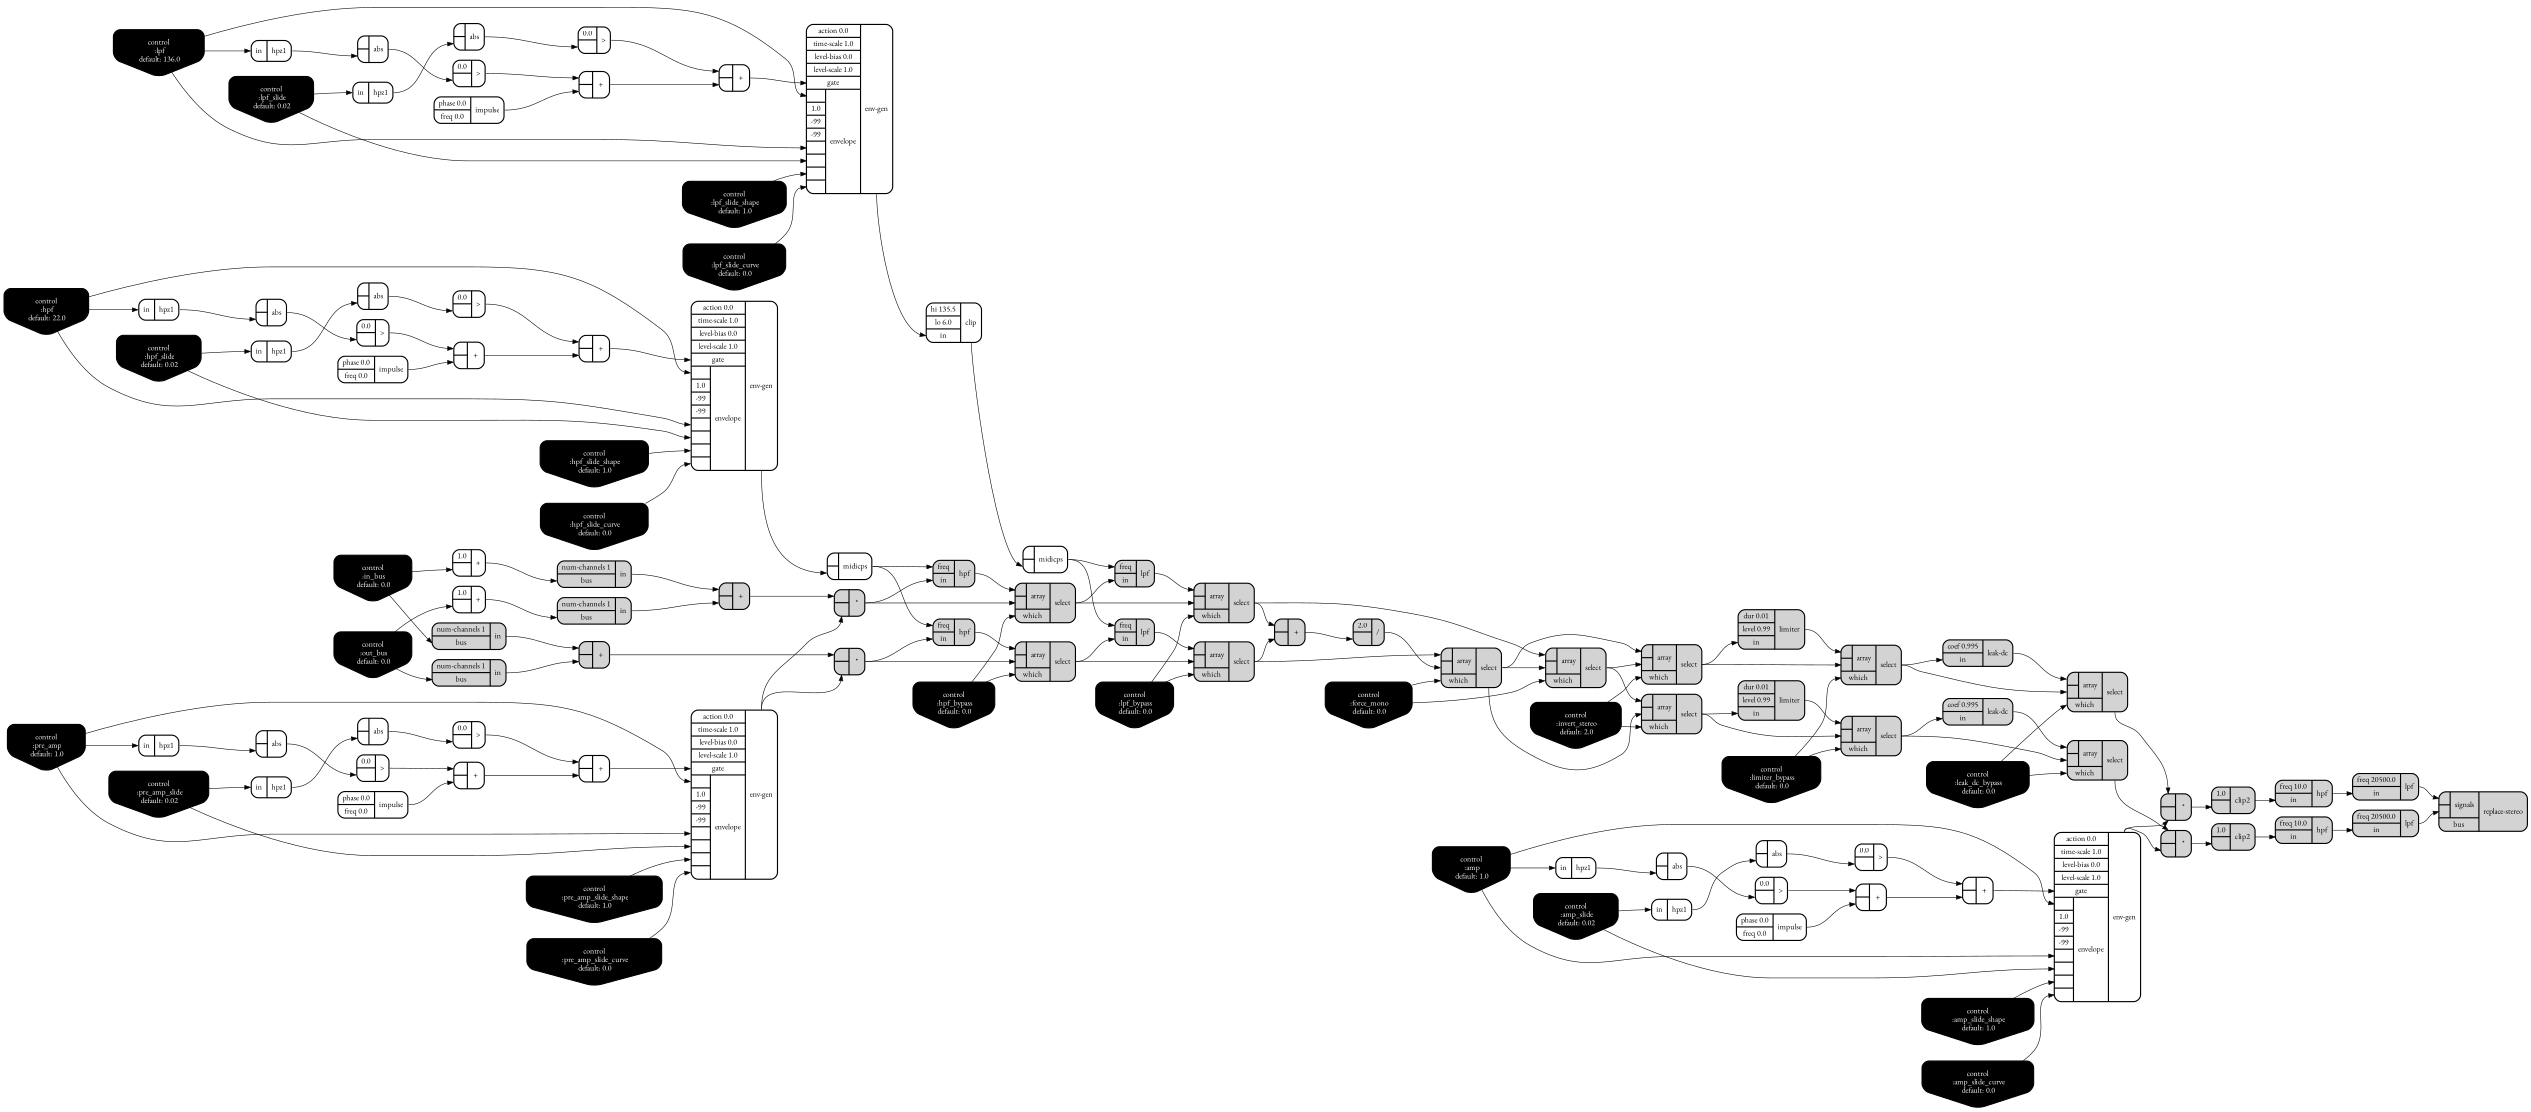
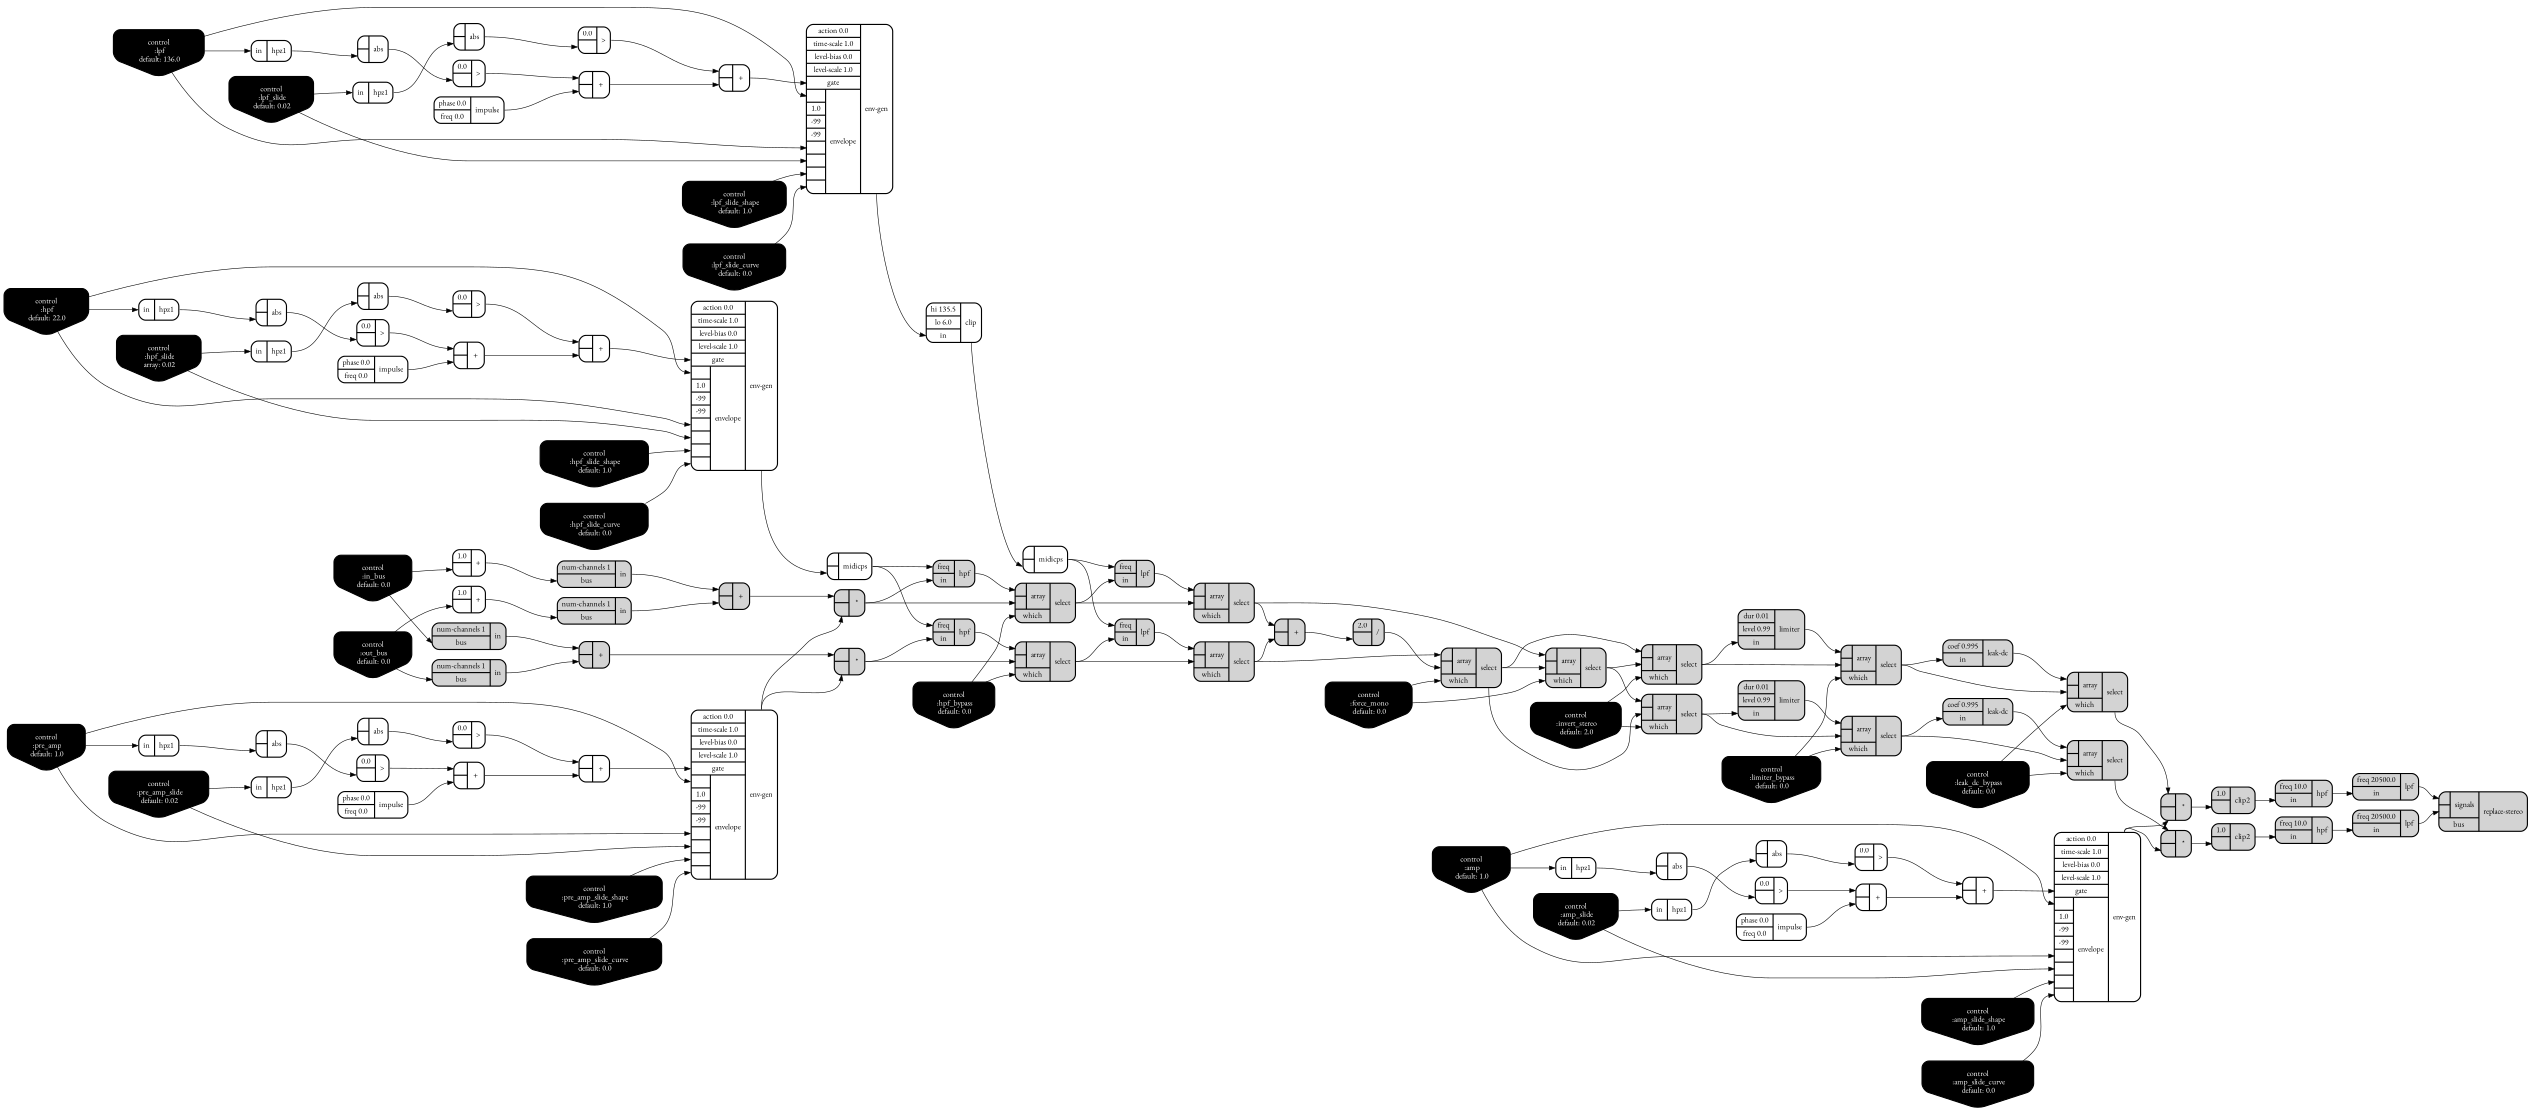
(159, 357) -> (159, 357)
(1135, 703) -> none
